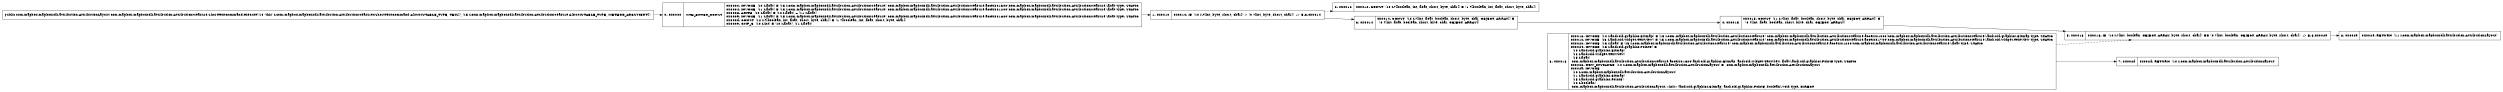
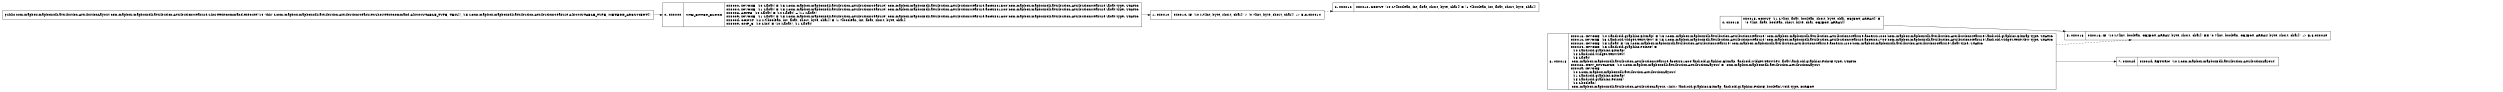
(704, 15) -> (704, 15)
(1436, 23) -> none
(2420, 36) -> none
